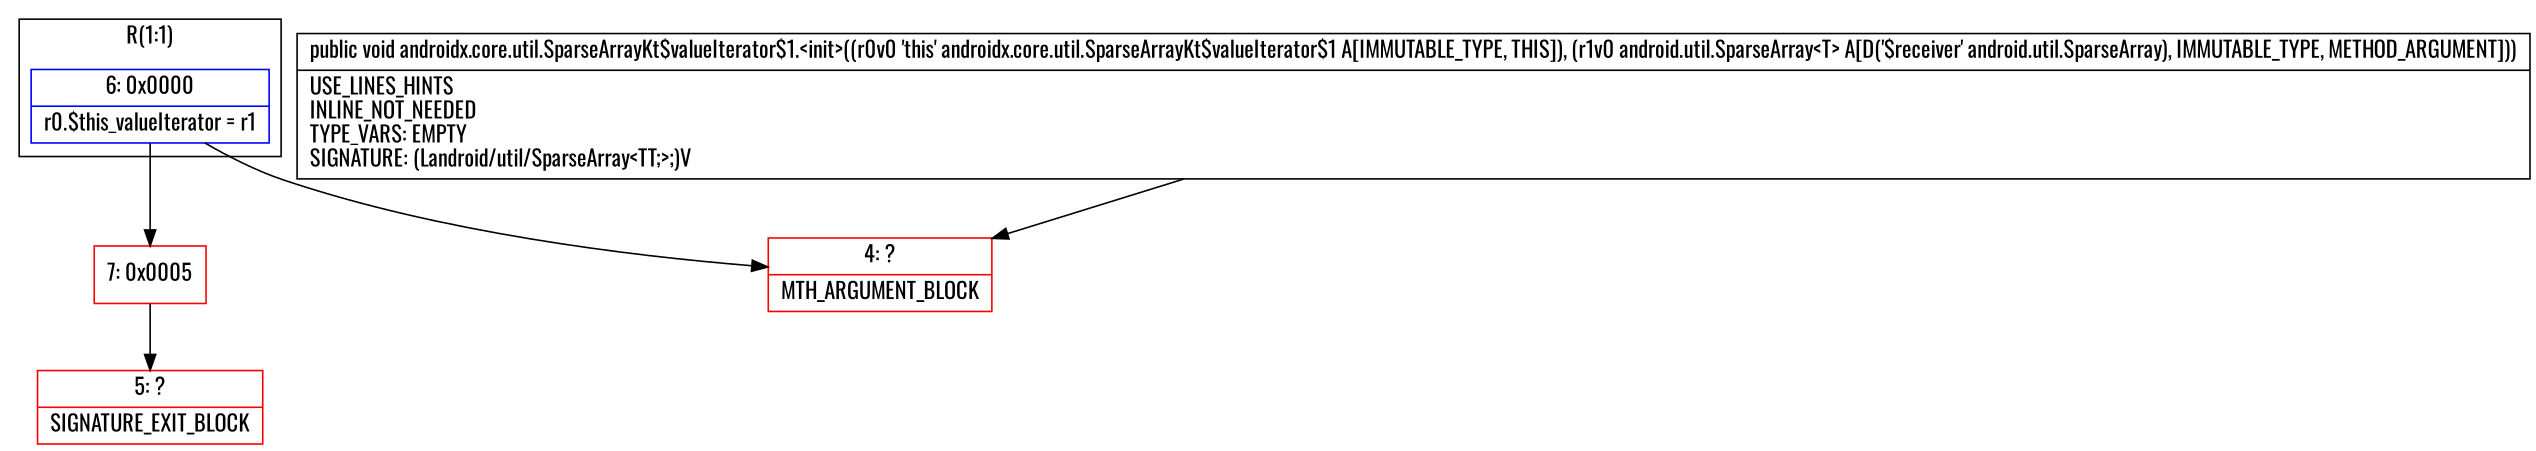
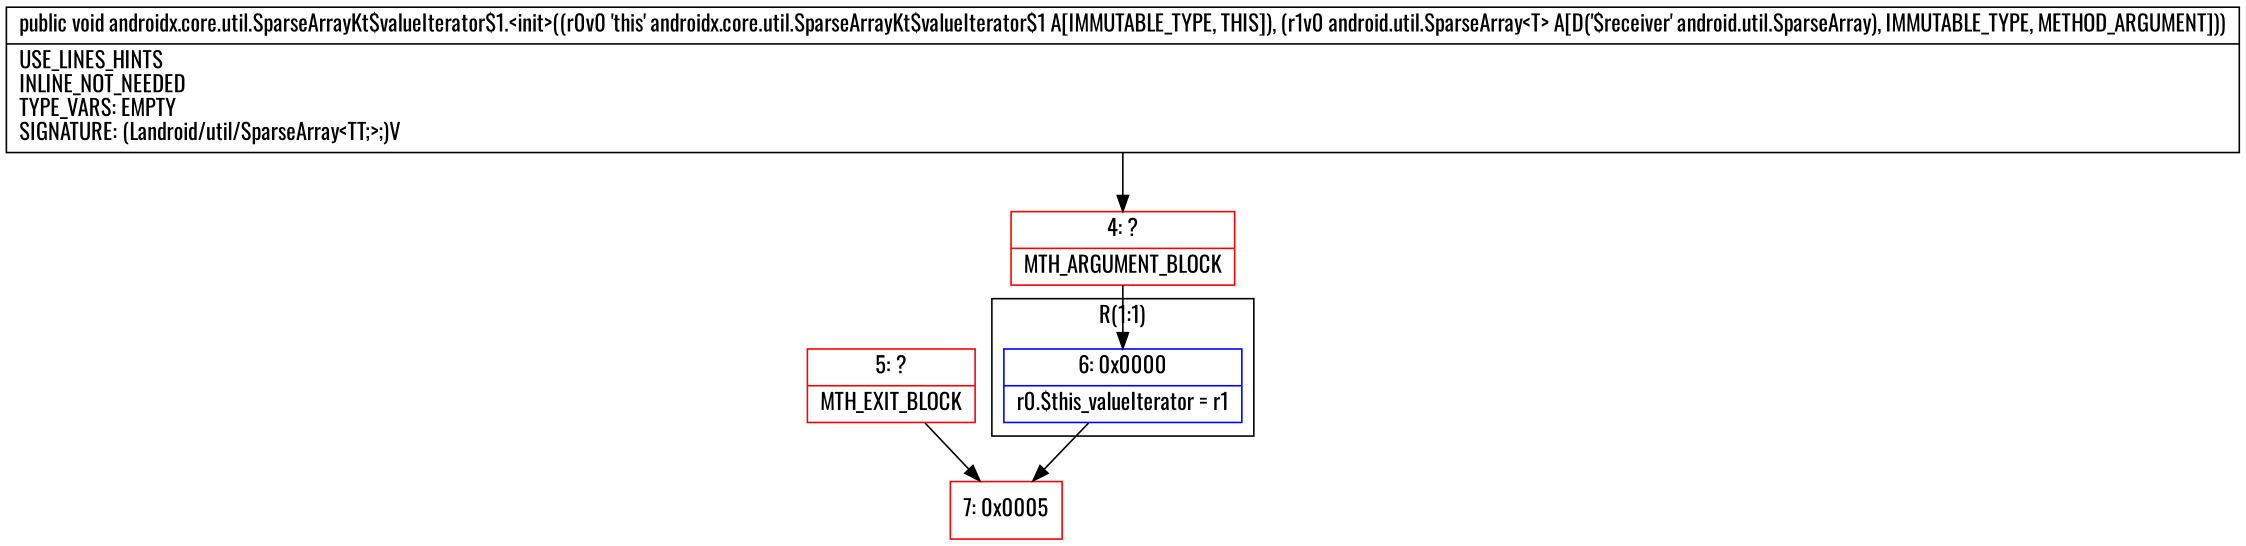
(472, 228) -> (1123, 309)
(150, 329) -> (947, 446)
(150, 425) -> (891, 403)
